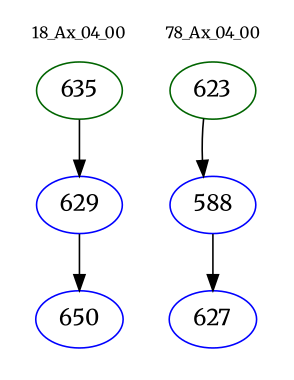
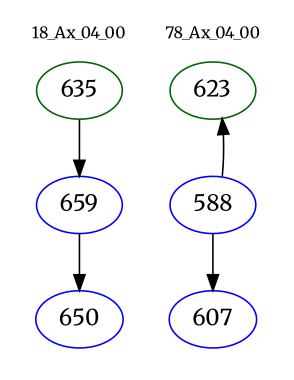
(202, 140) -> (224, 156)
(79, 205) -> (79, 205)
(213, 319) -> (213, 319)
